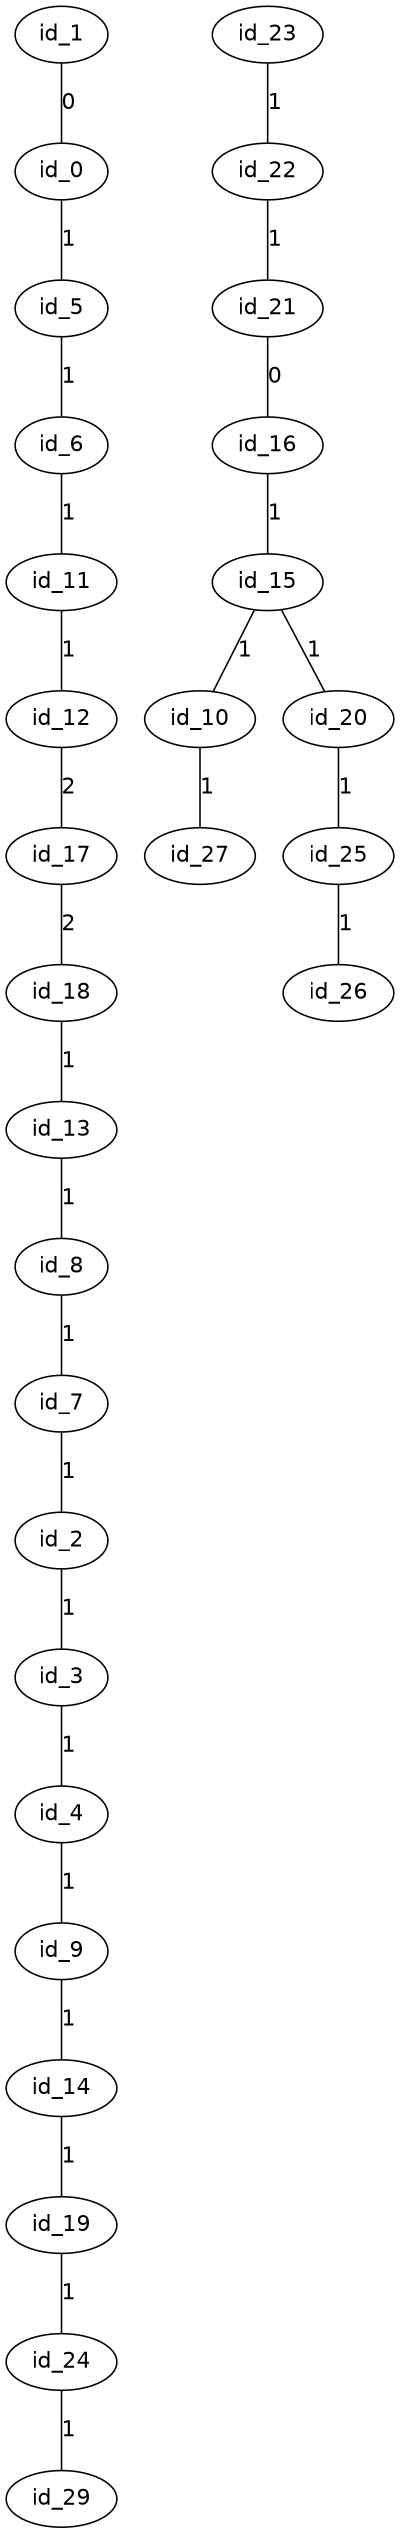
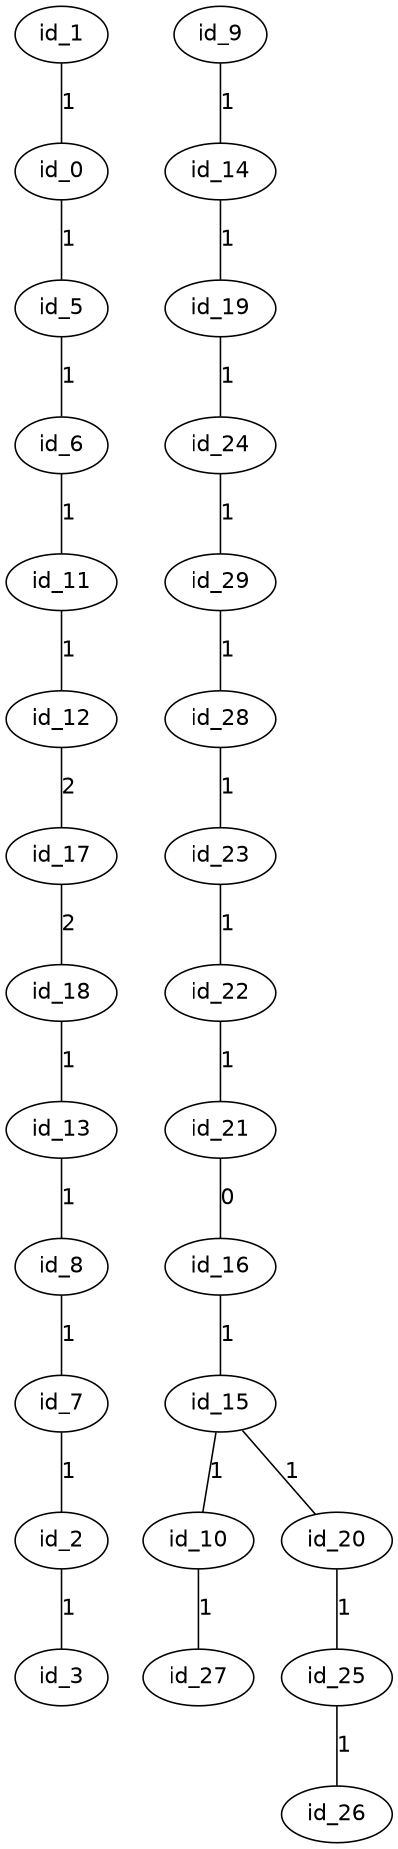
(69, 103) -> (69, 103)
none -> (220, 719)
(62, 1814) -> none
